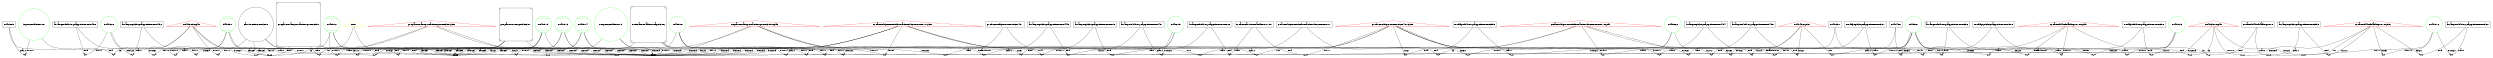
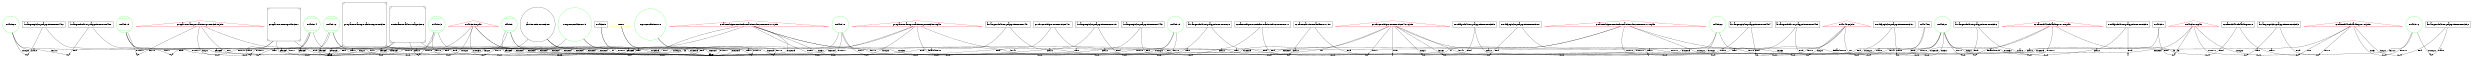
(1176, 25) -> (1176, 25)
(2177, 25) -> none
